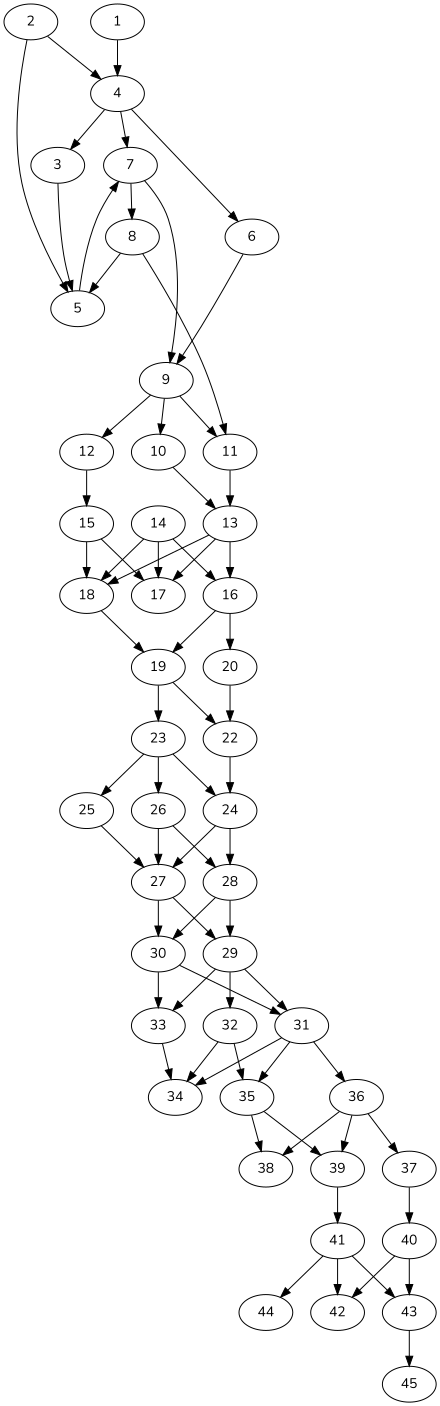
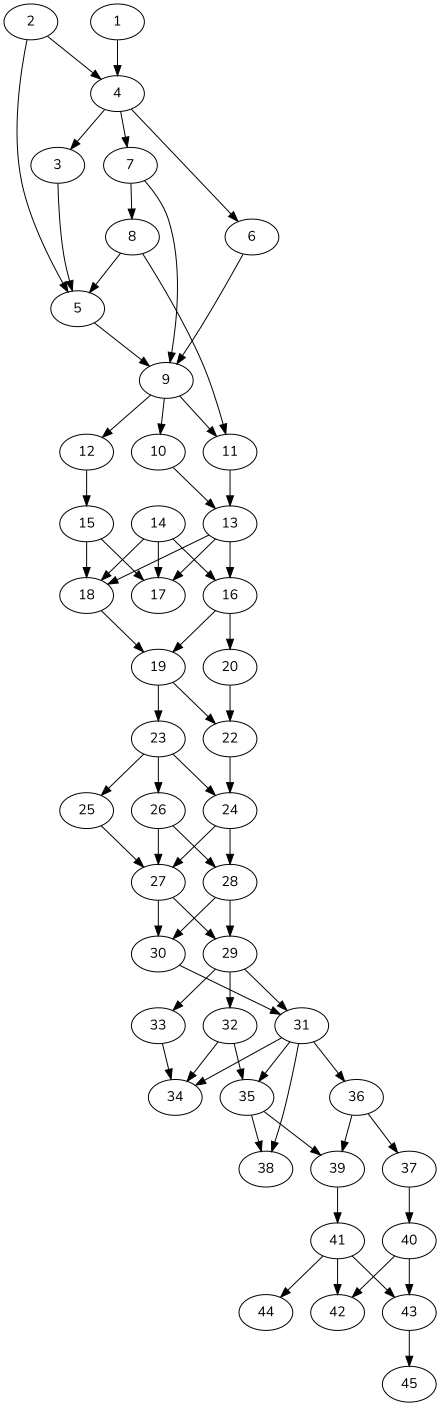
(90, 238) -> (118, 341)
(158, 985) -> none
(315, 1130) -> (288, 1093)
